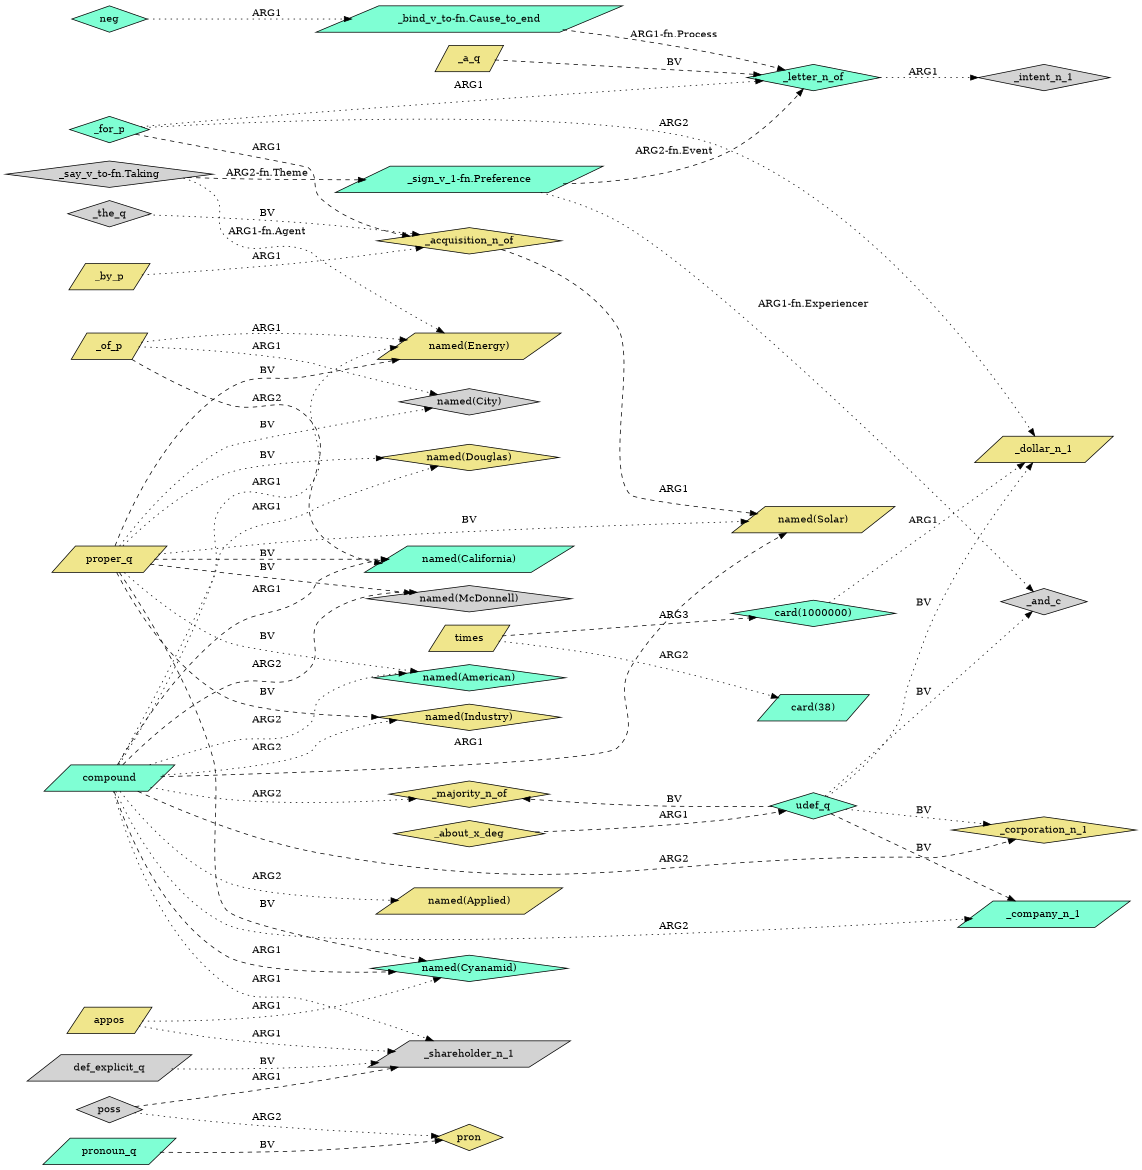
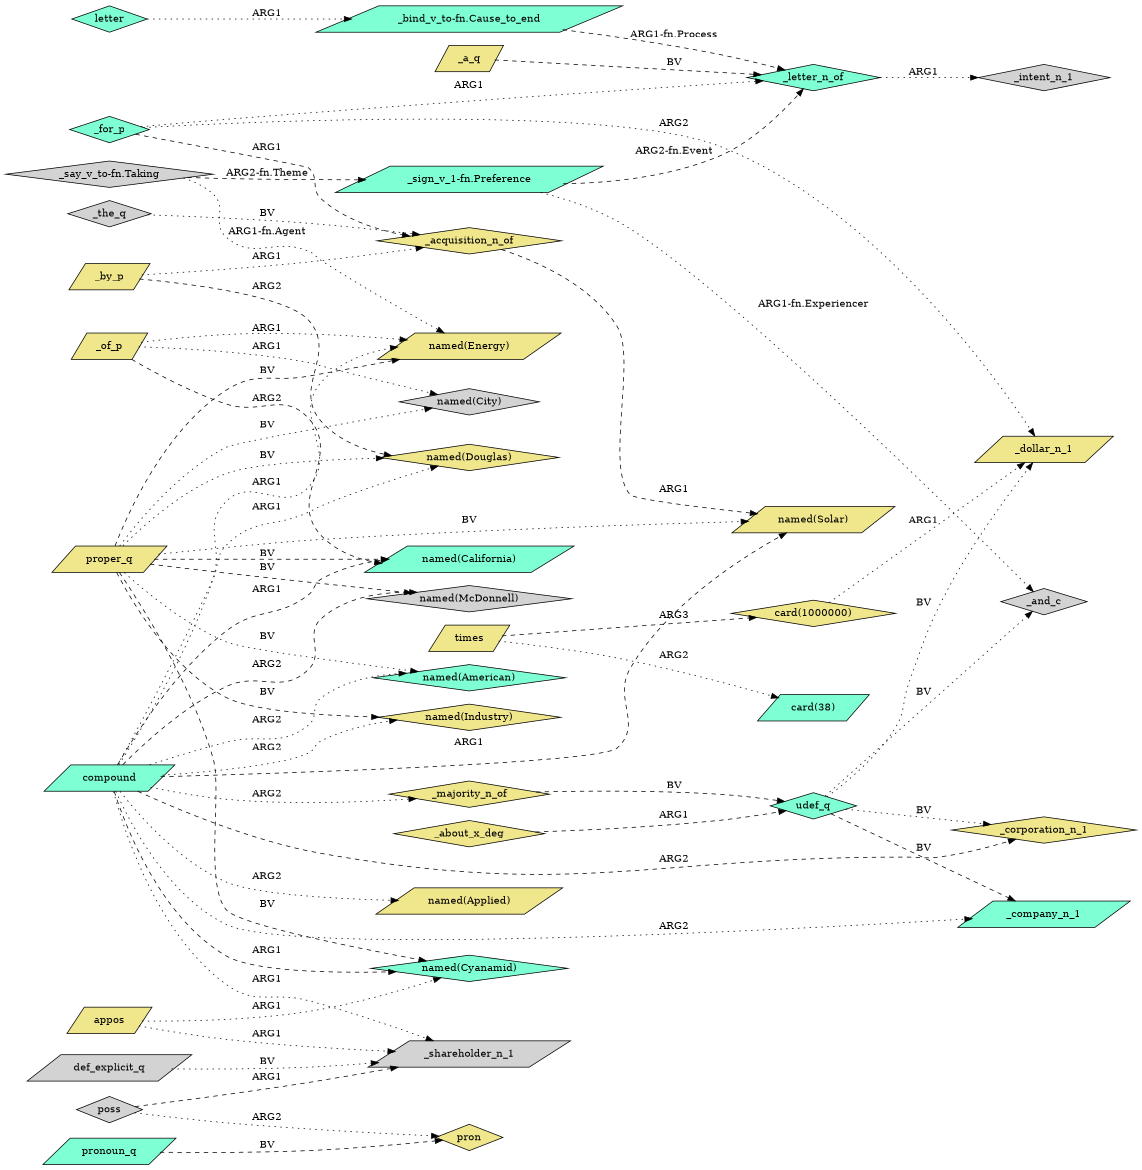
(109, 19) -> (109, 19)
none -> (309, 321)
(813, 613) -> (813, 613)
(651, 806) -> (657, 792)
